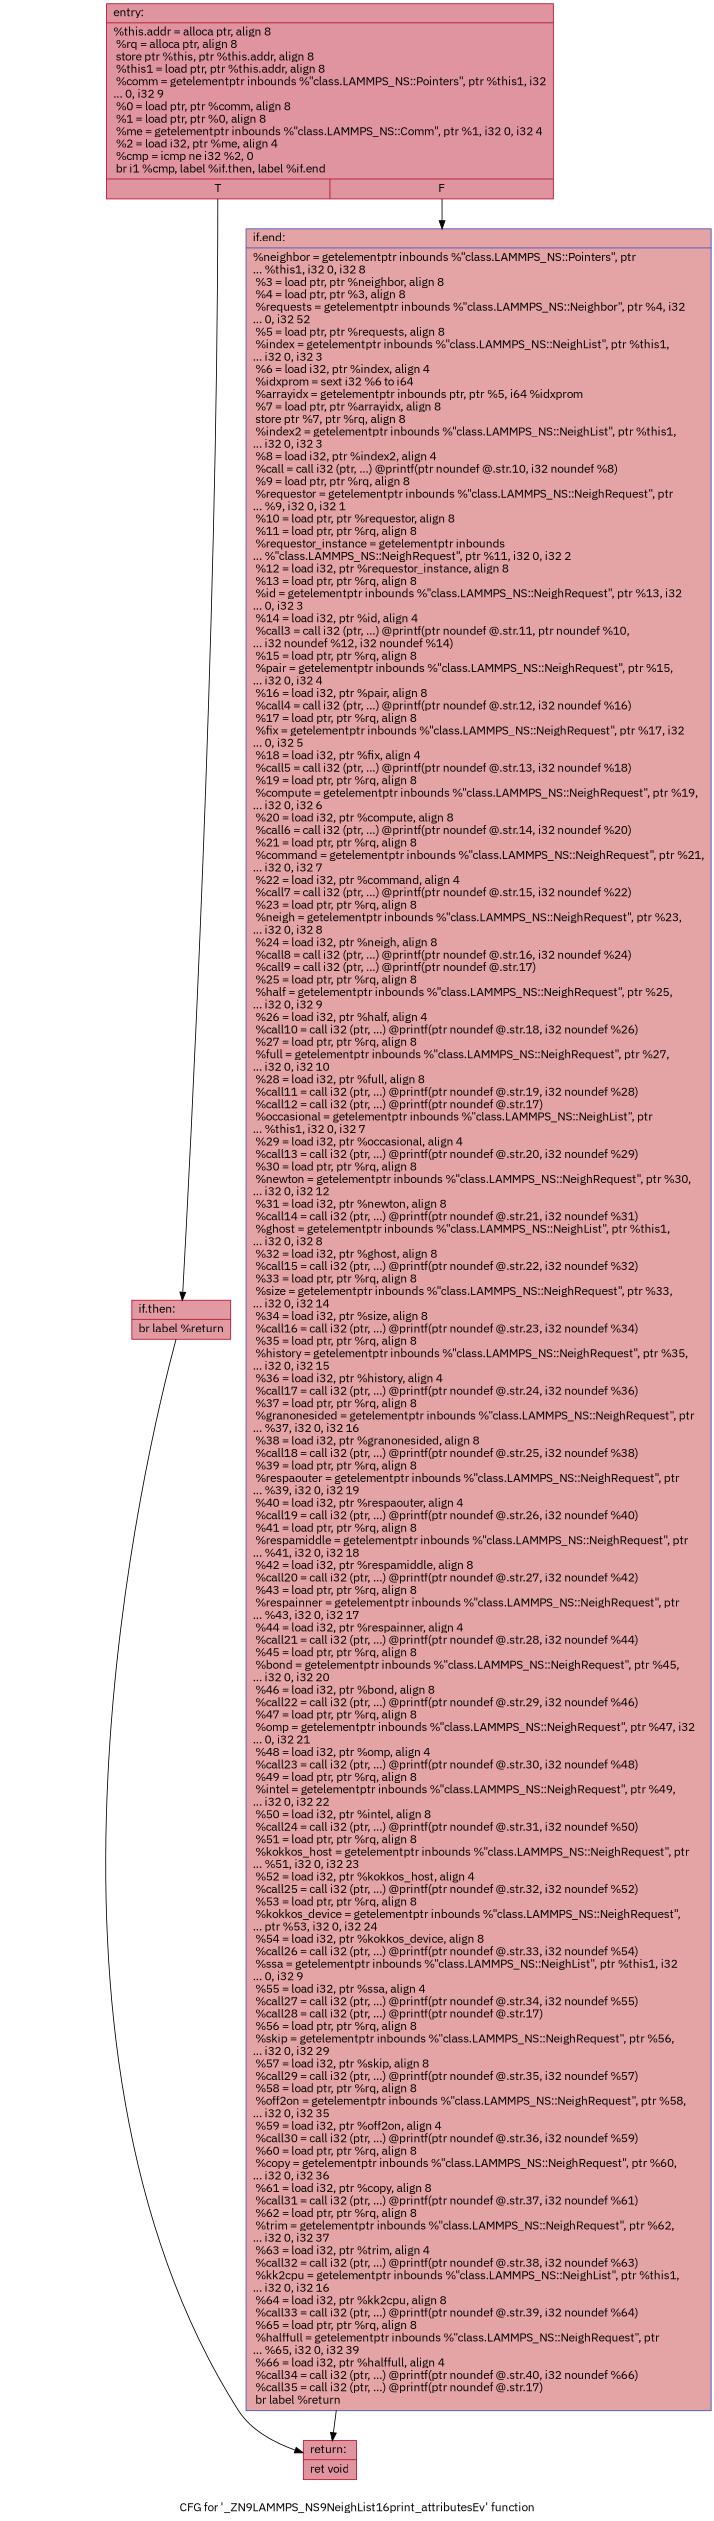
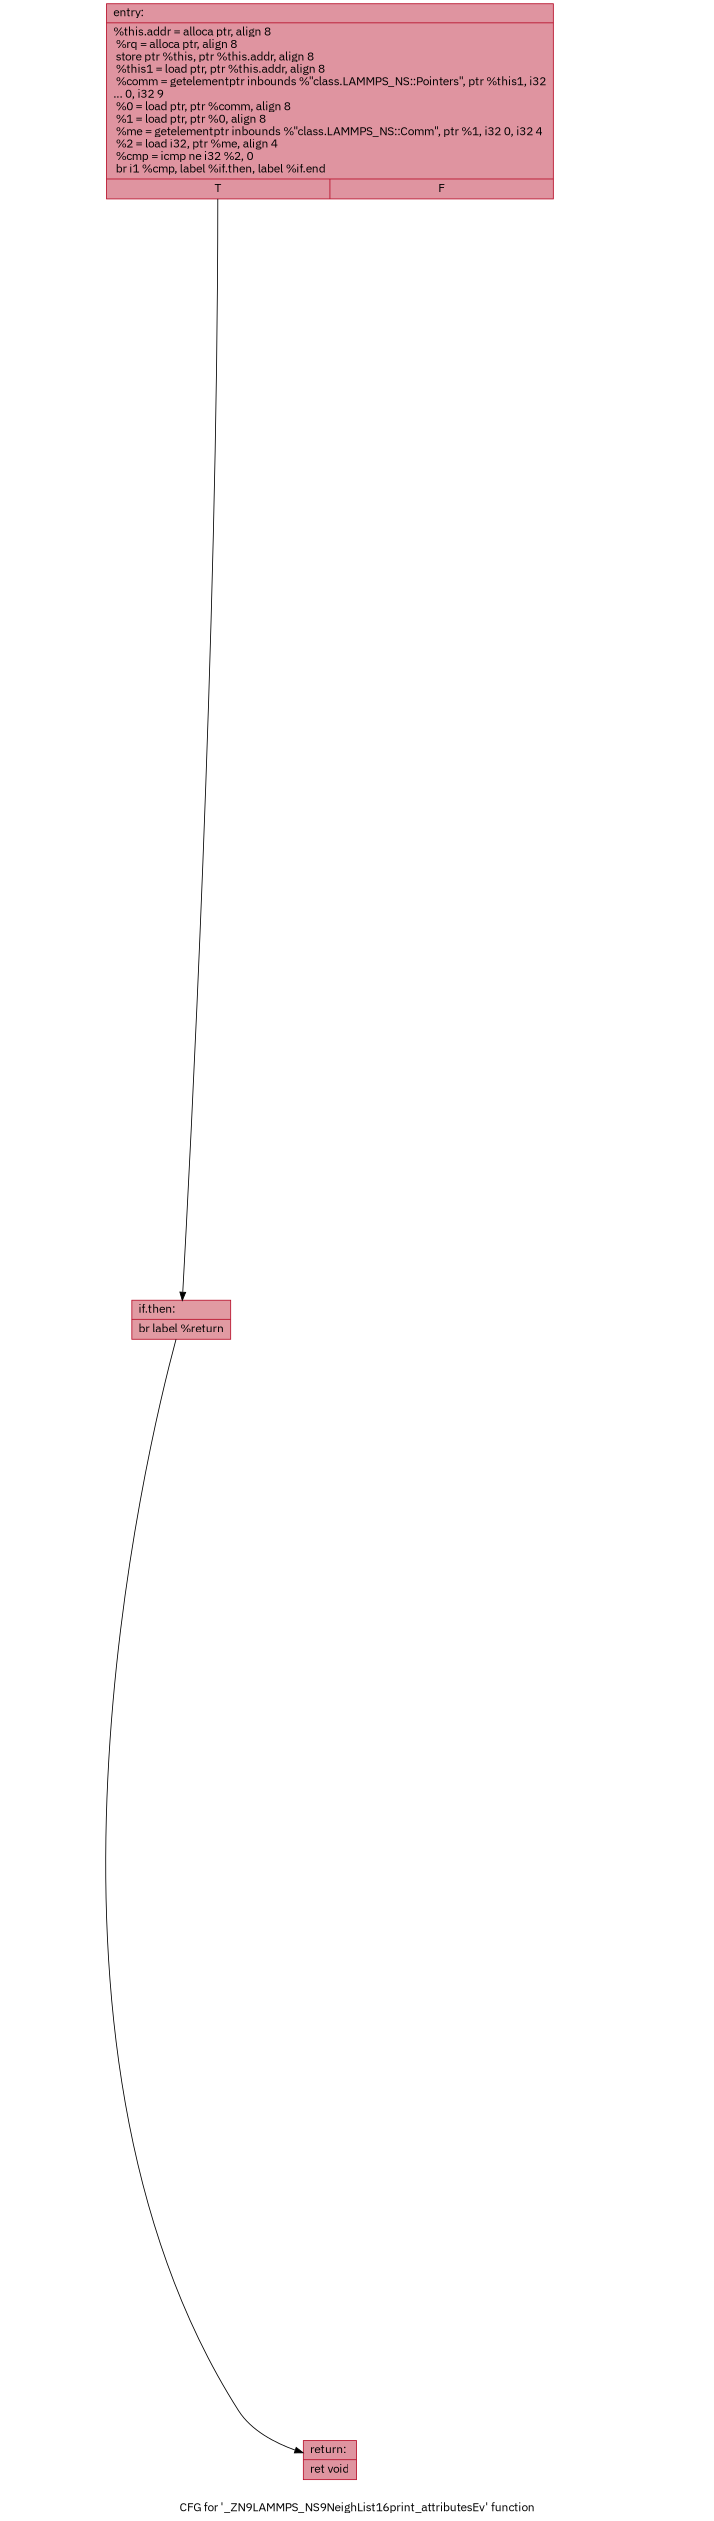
(479, 1320) -> none
